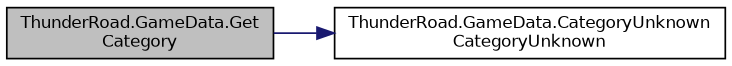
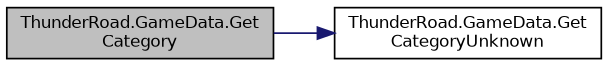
(530, 33) -> (468, 33)
